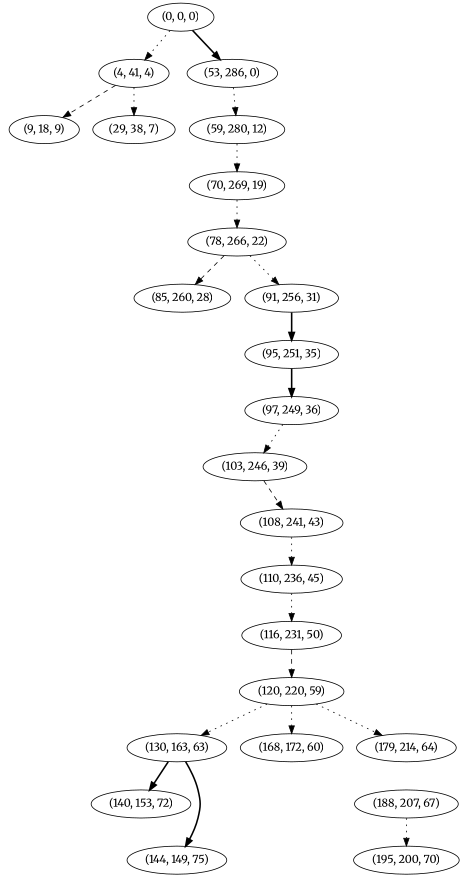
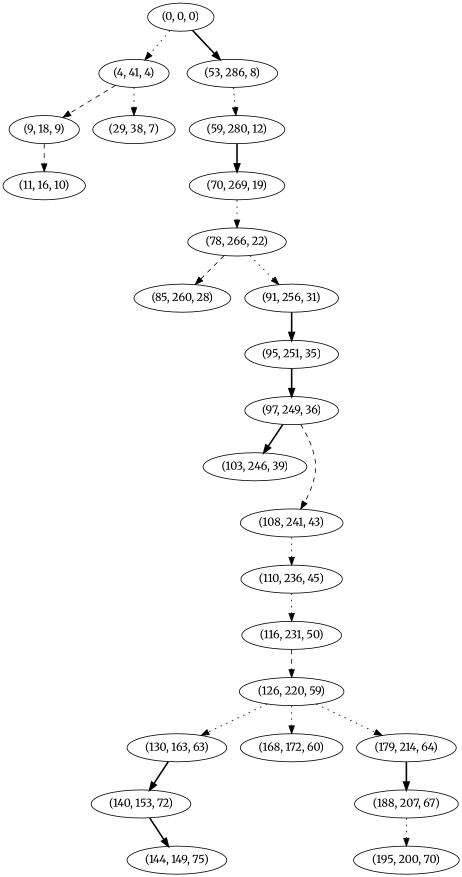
(232, 73) -> (232, 73)
(237, 154) -> (237, 154)
none -> (44, 186)
(275, 435) -> (275, 435)
(271, 492) -> (315, 463)
(292, 692) -> (292, 692)
none -> (406, 772)
(200, 800) -> (157, 829)
